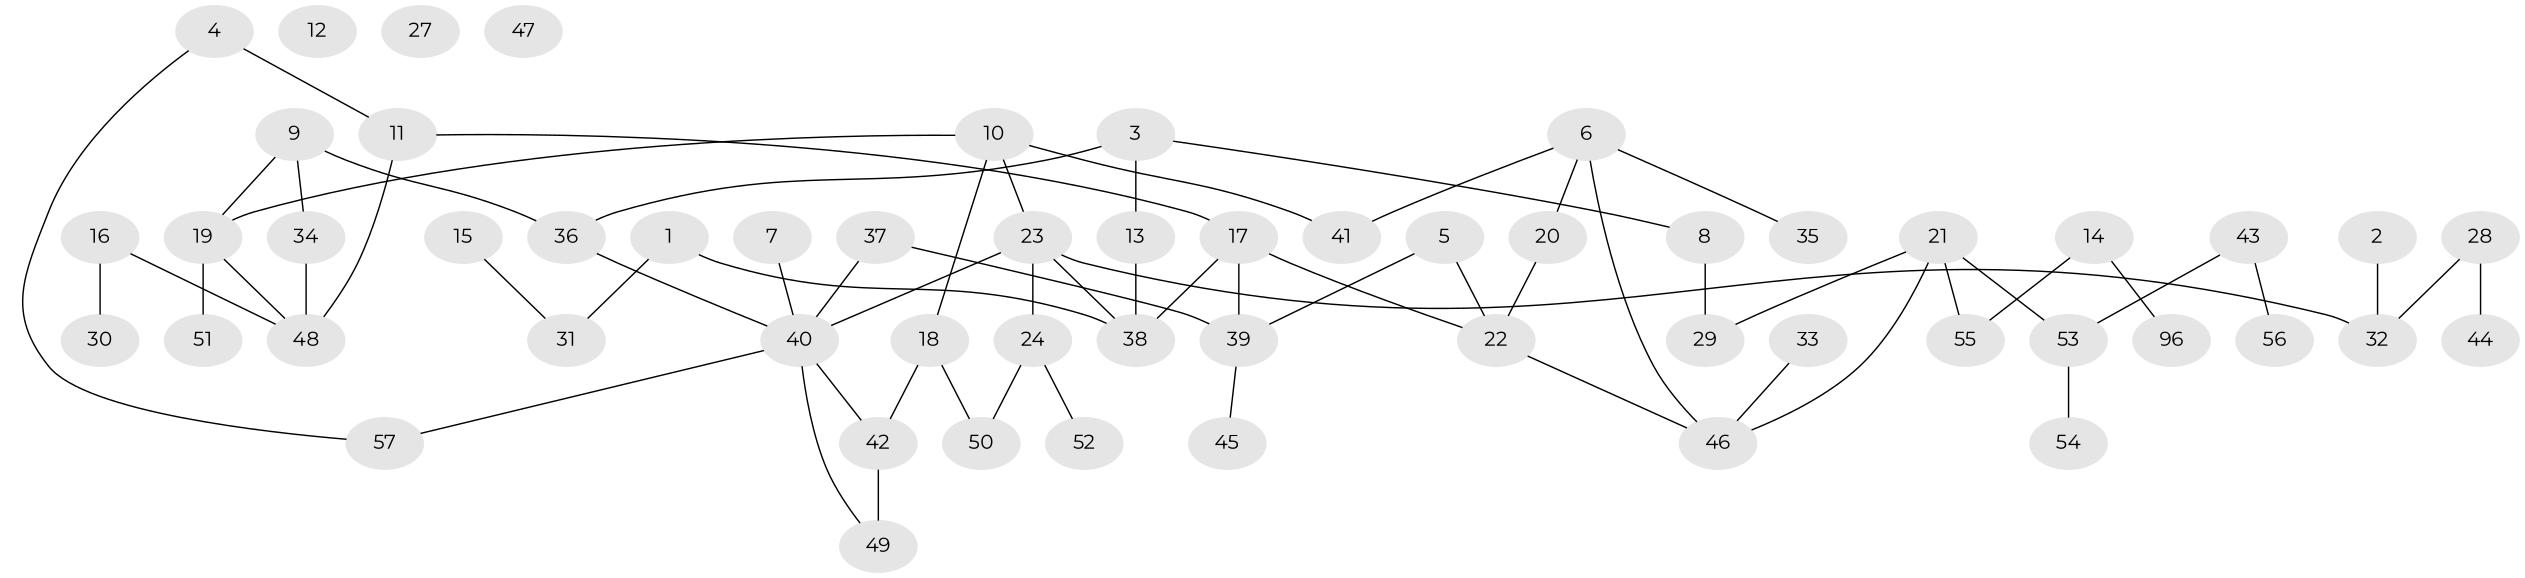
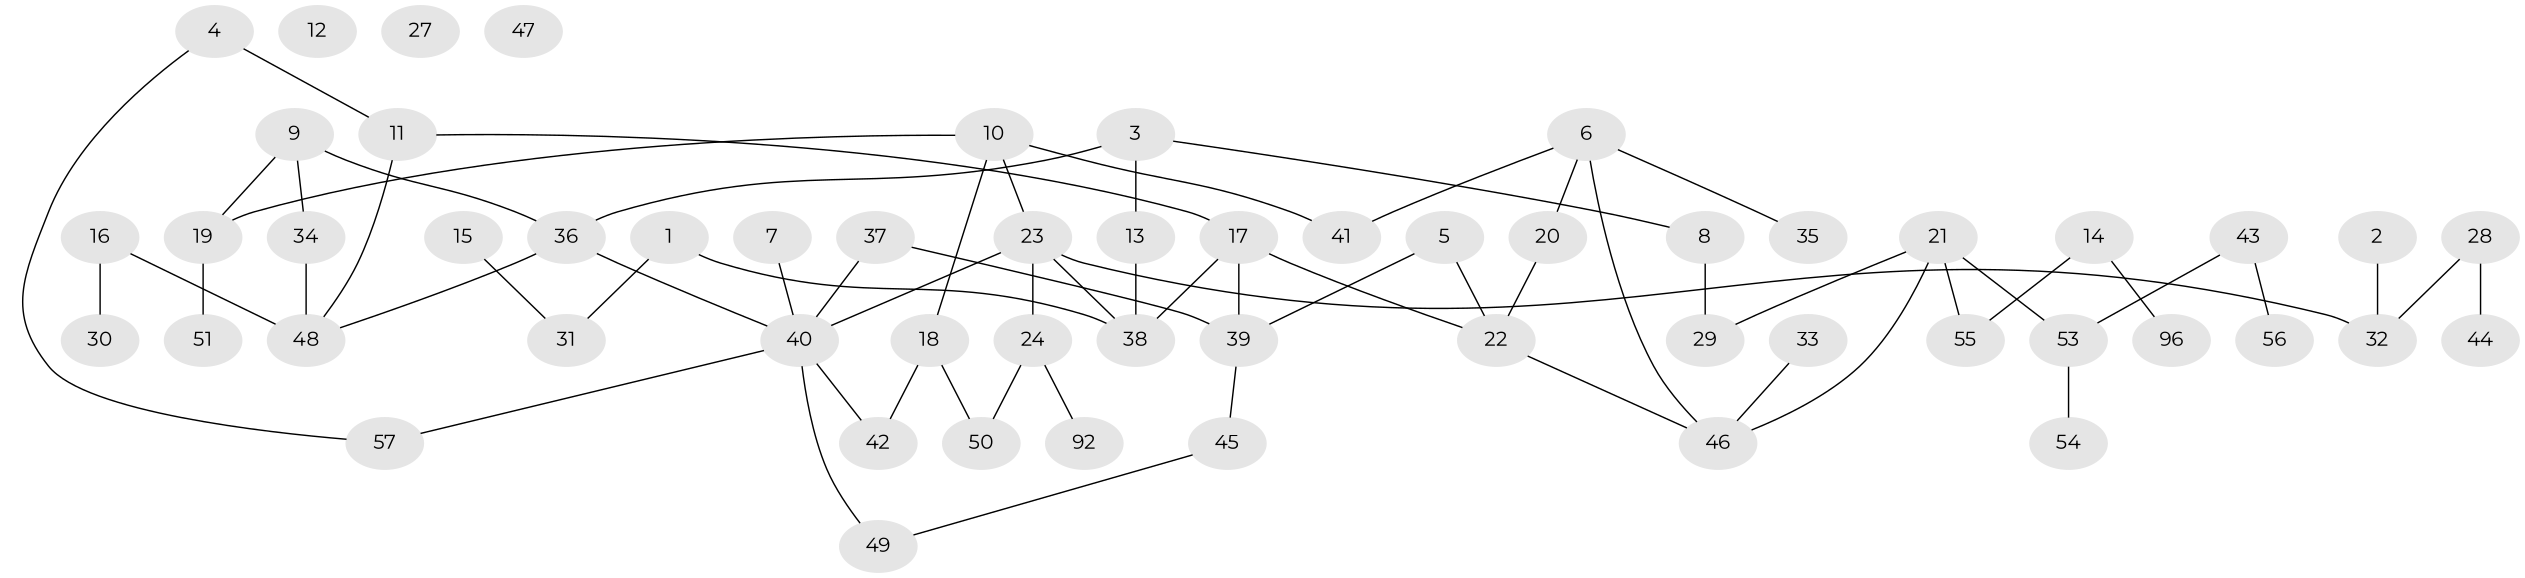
(254, 289) -> (439, 293)
(1084, 443) -> (1084, 443)
(878, 495) -> (1053, 495)
